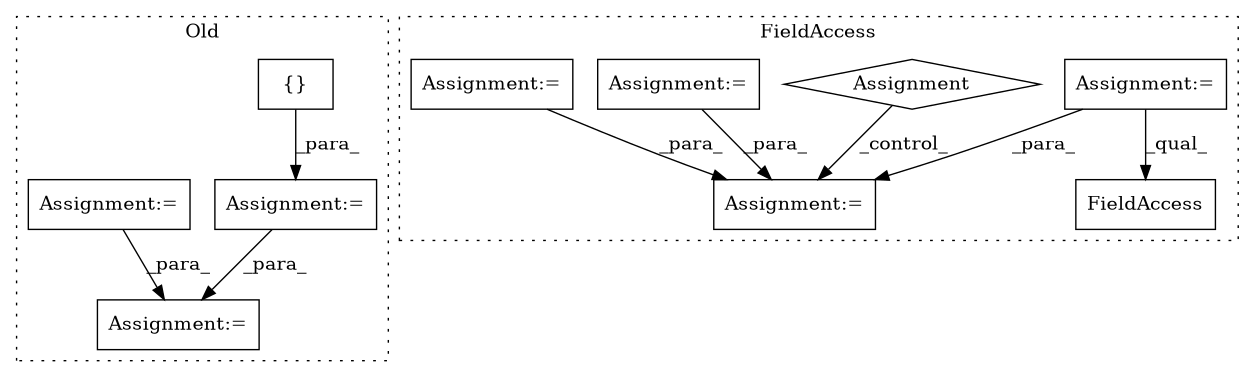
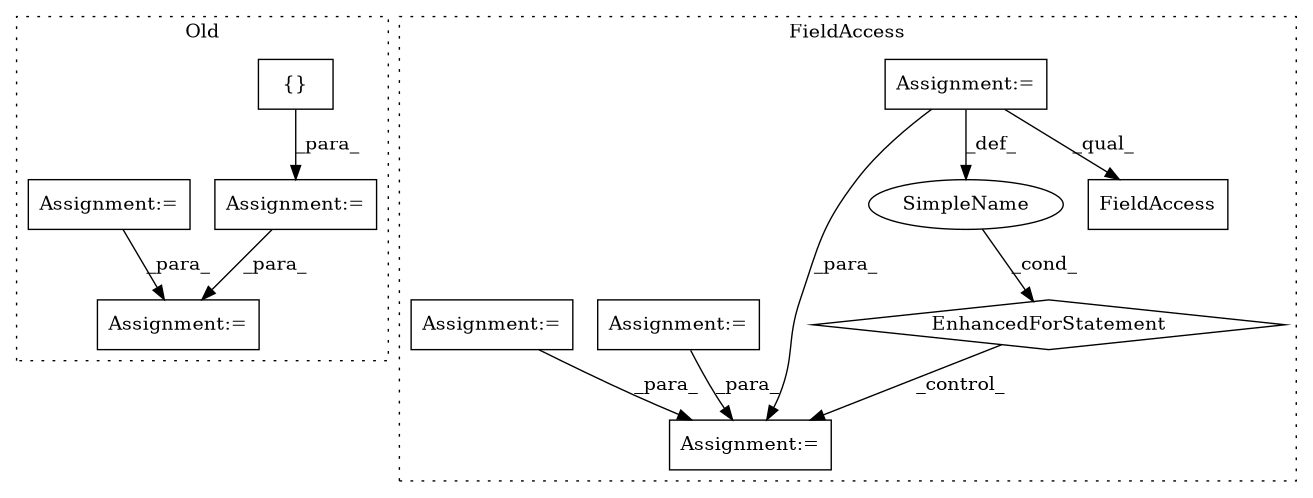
(912, 84) -> (1049, 325)
none -> (966, 205)
